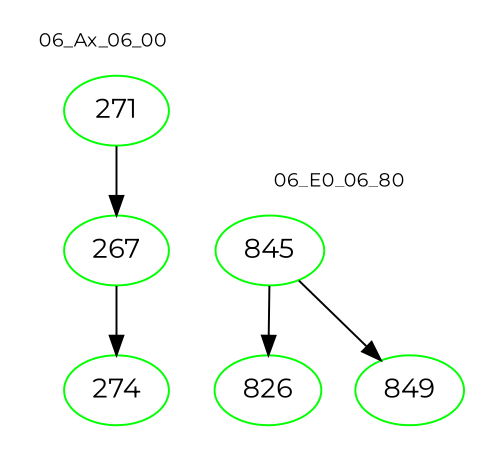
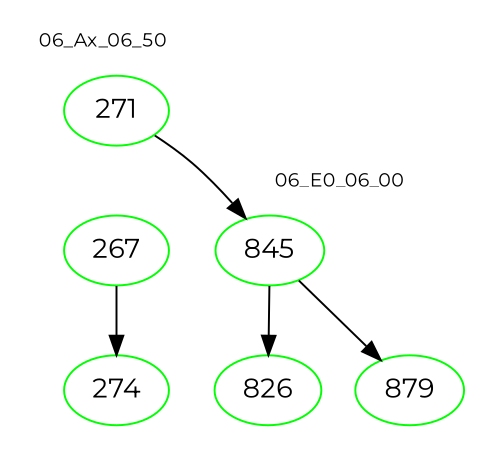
(104, 42) -> (104, 42)
(117, 171) -> (213, 182)
(340, 182) -> (340, 182)
(410, 390) -> (410, 390)
